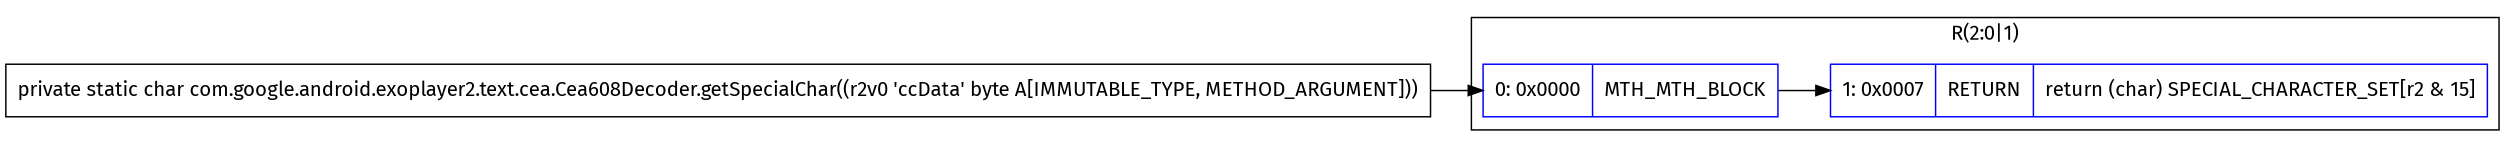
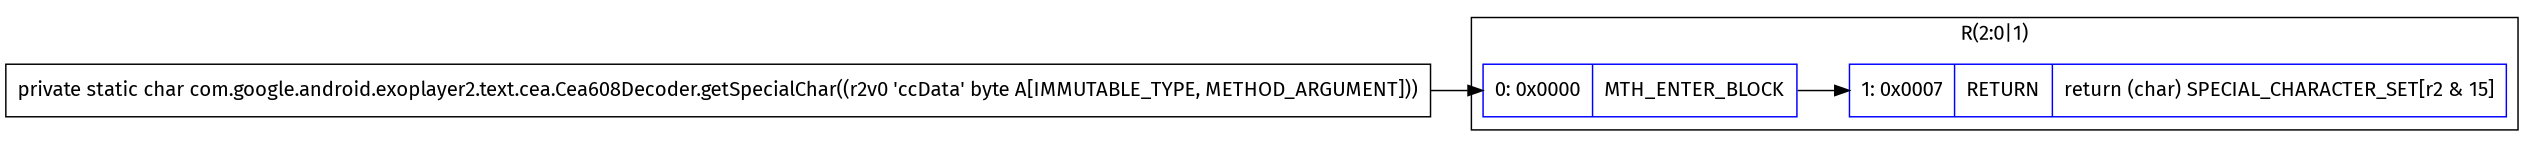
(1685, 90) -> (1695, 90)
